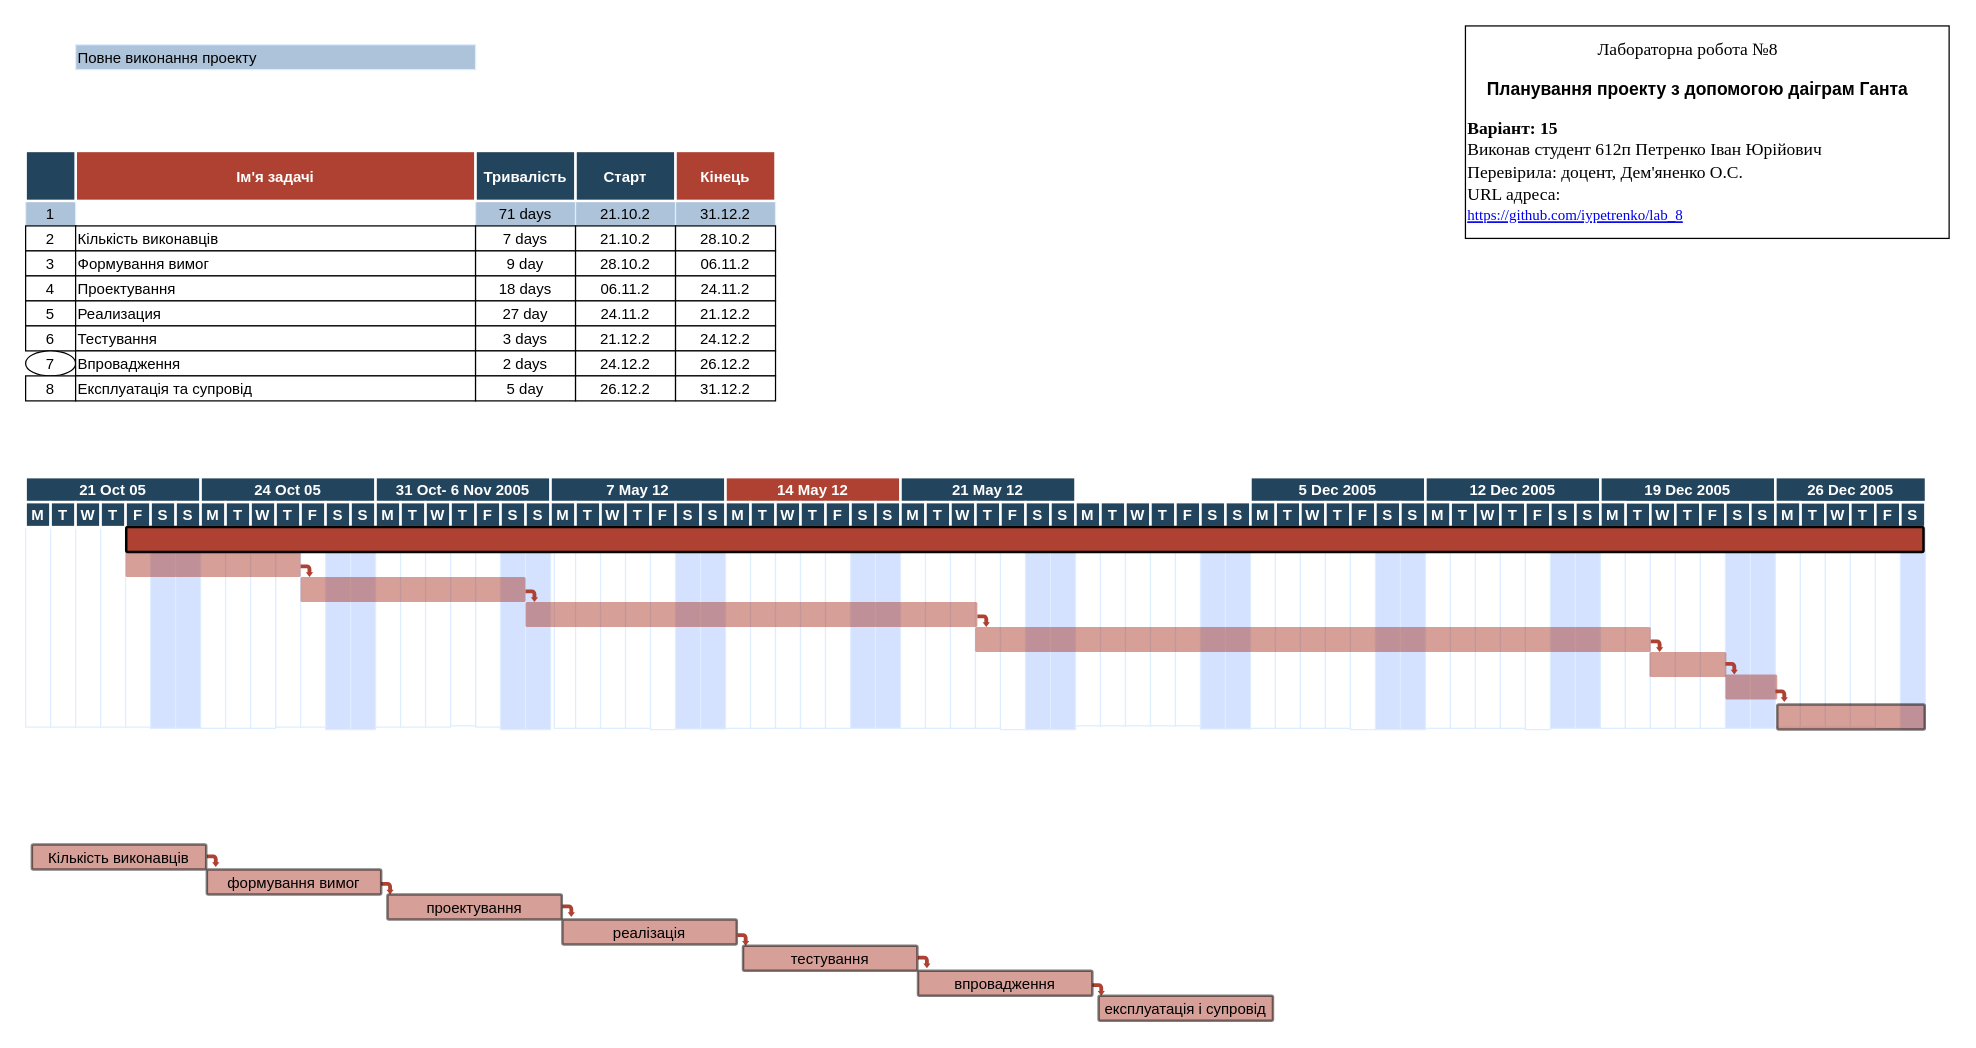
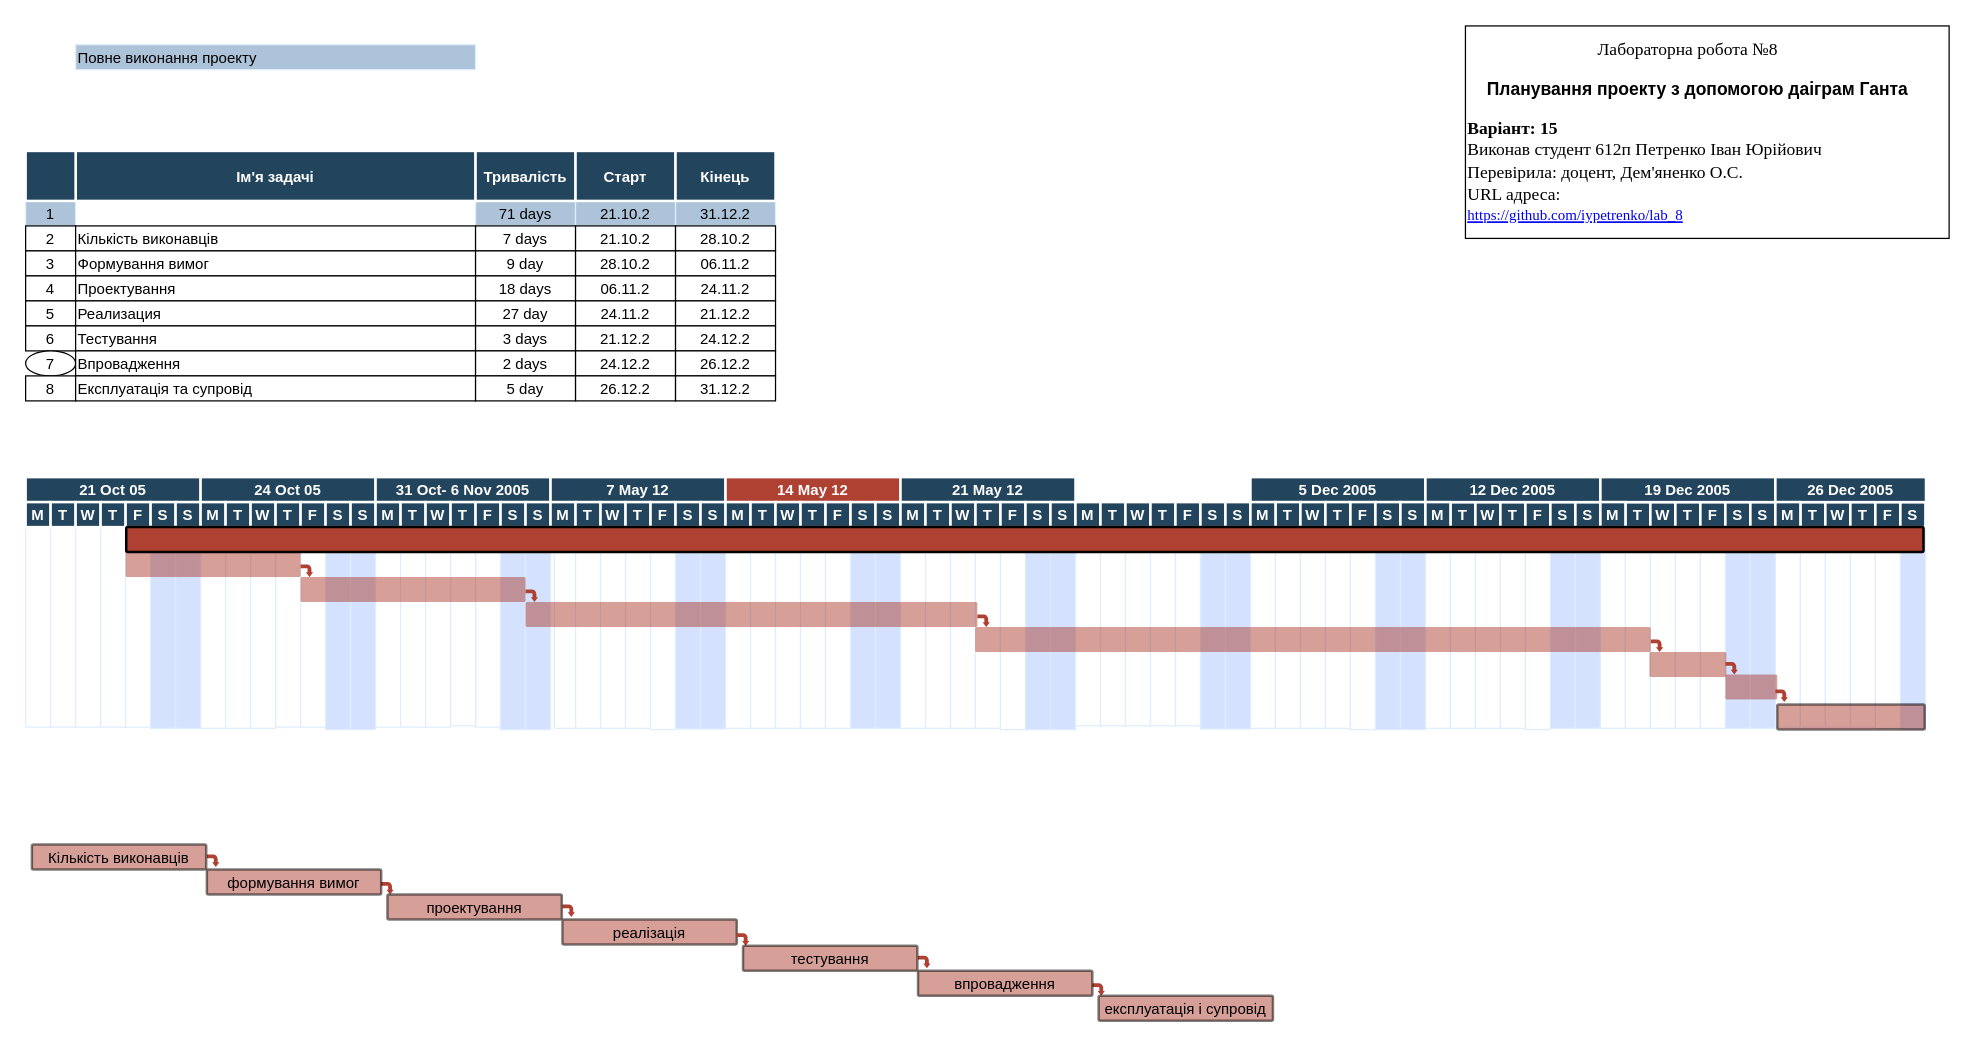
(276, 176) -> (276, 176)
(726, 176) -> (726, 176)
